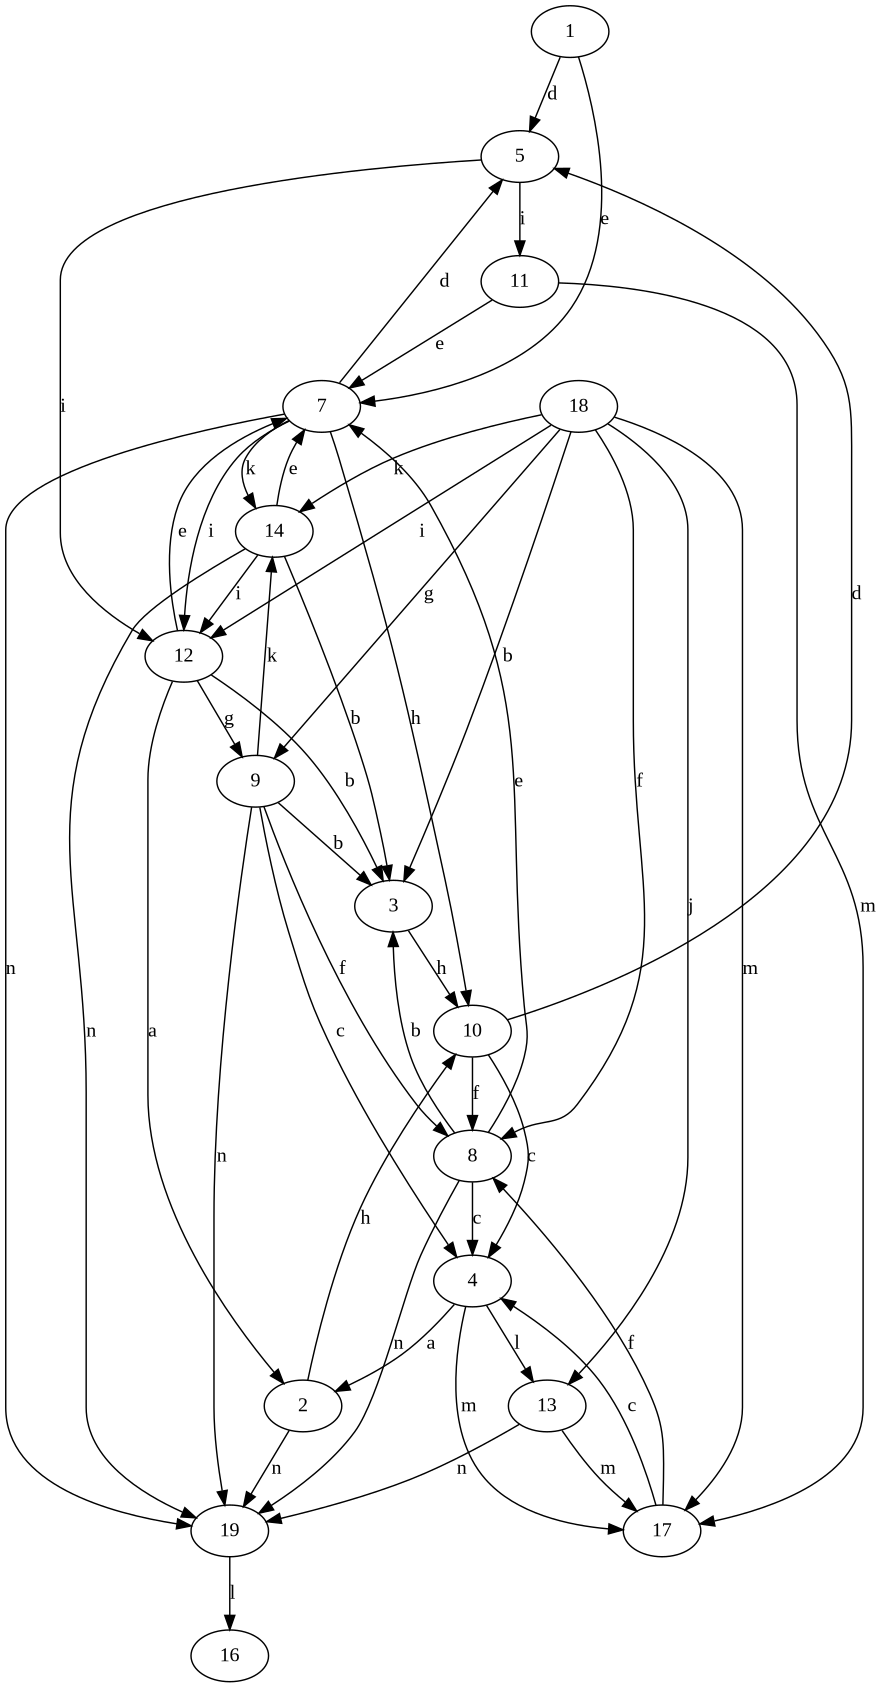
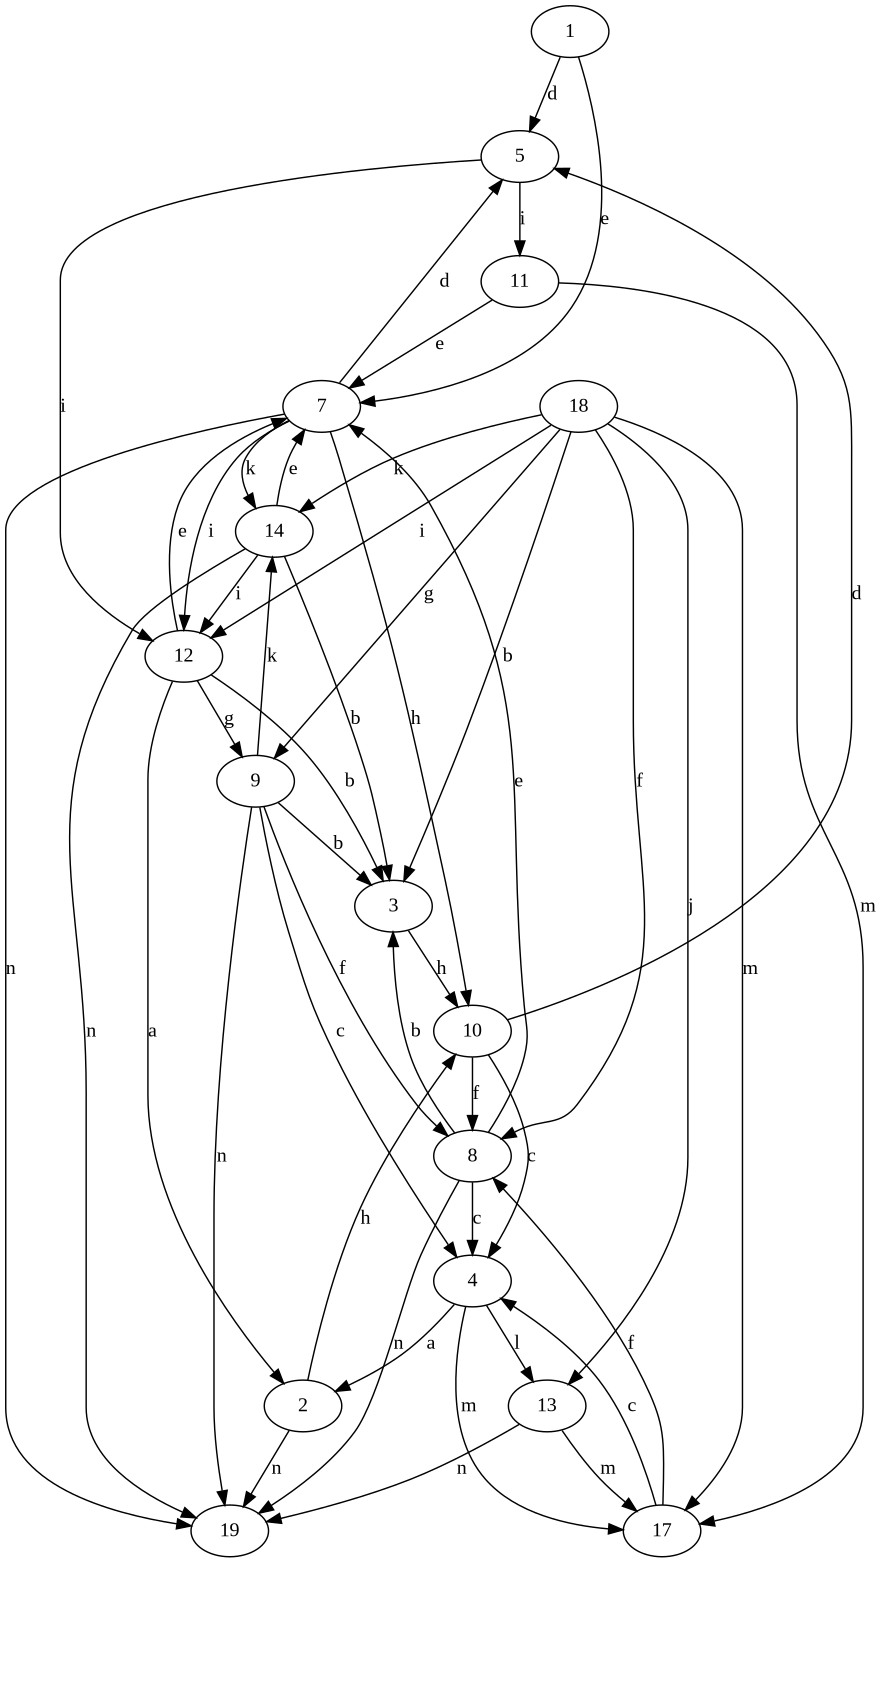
(230, 1656) -> none
